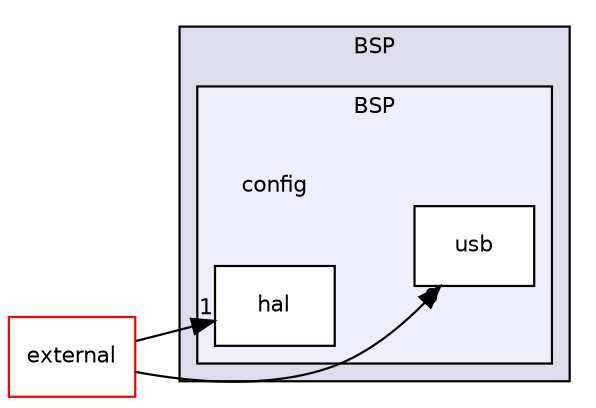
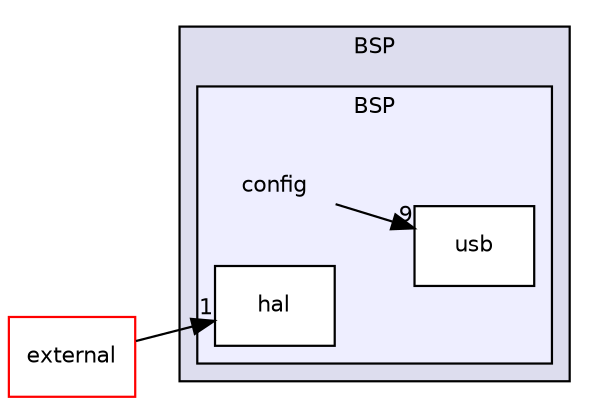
(291, 377) -> (364, 213)
